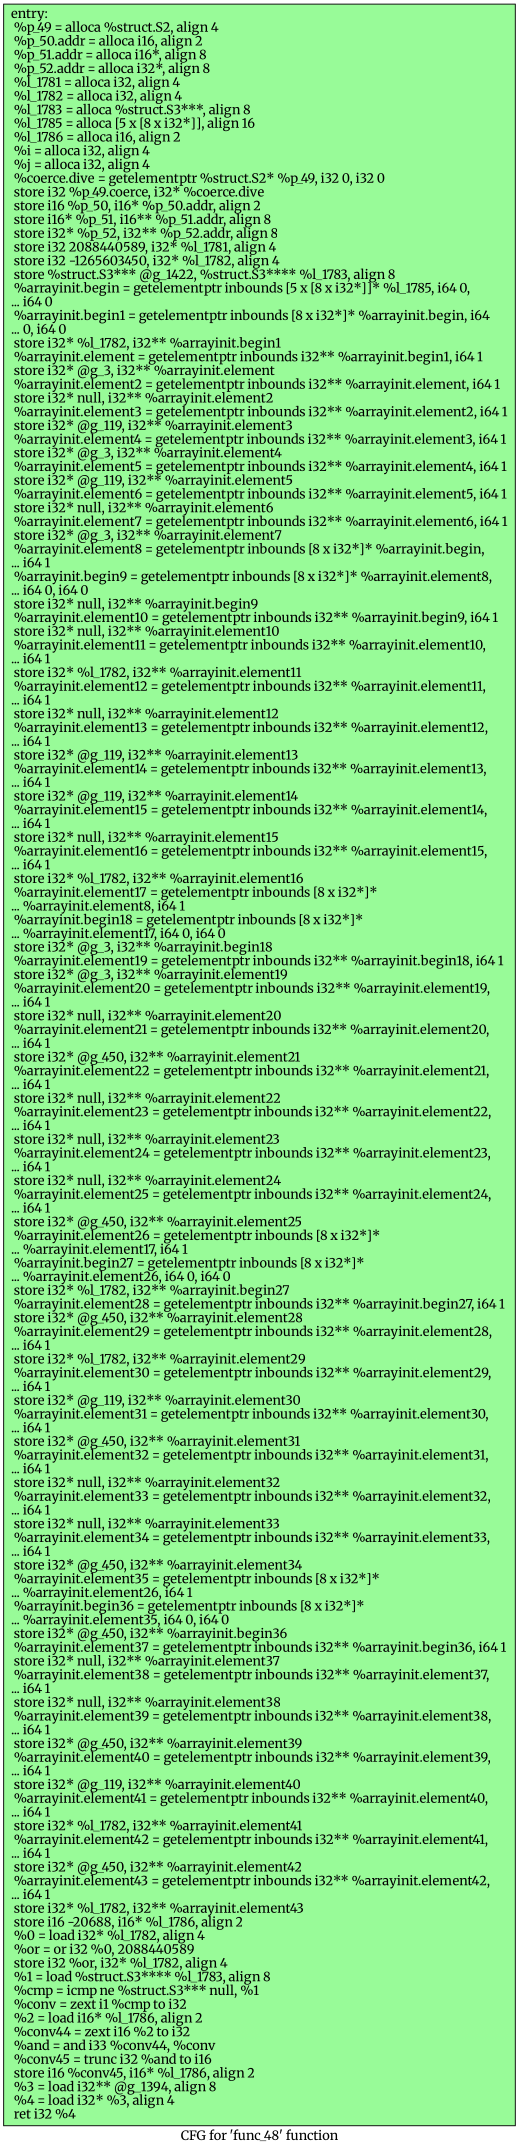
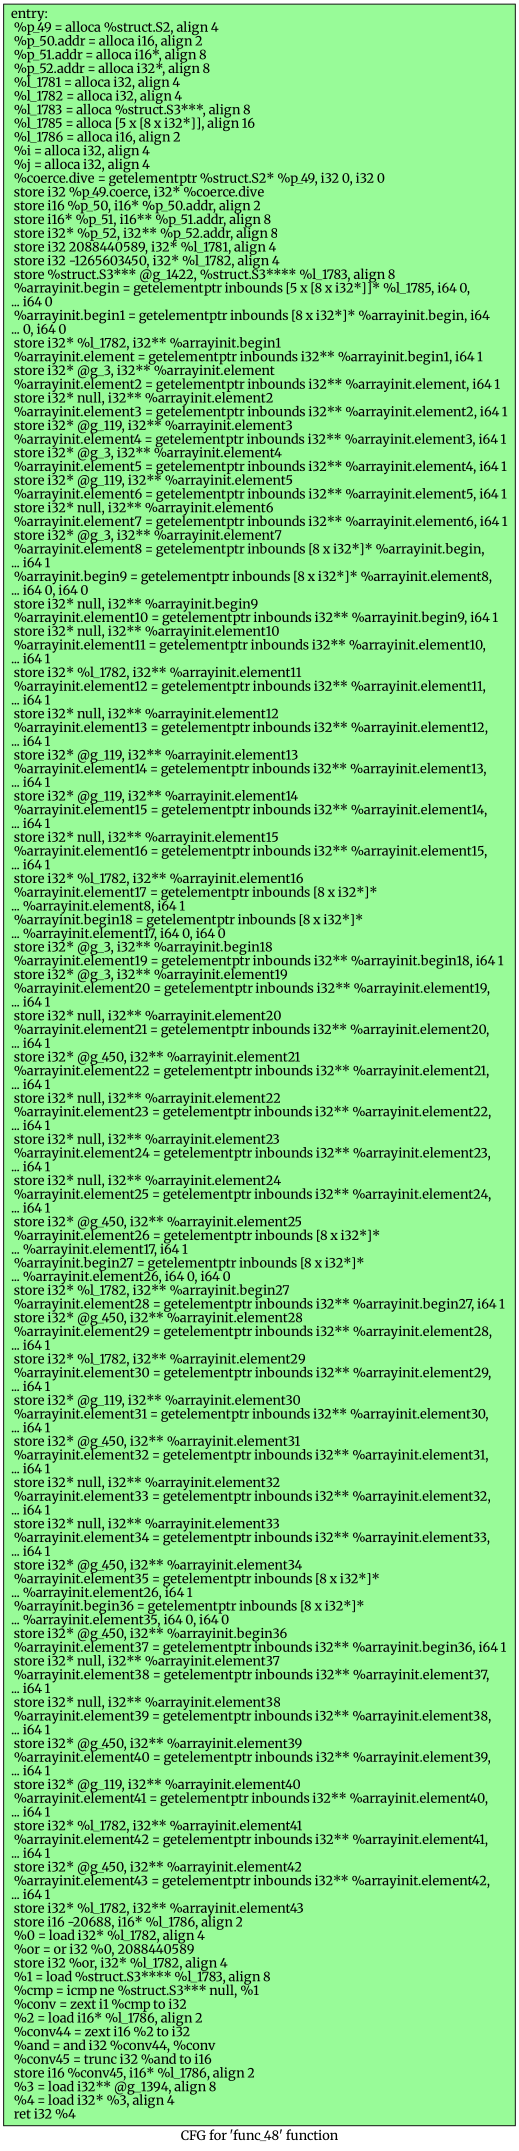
(113, 2046) -> (113, 2046)
